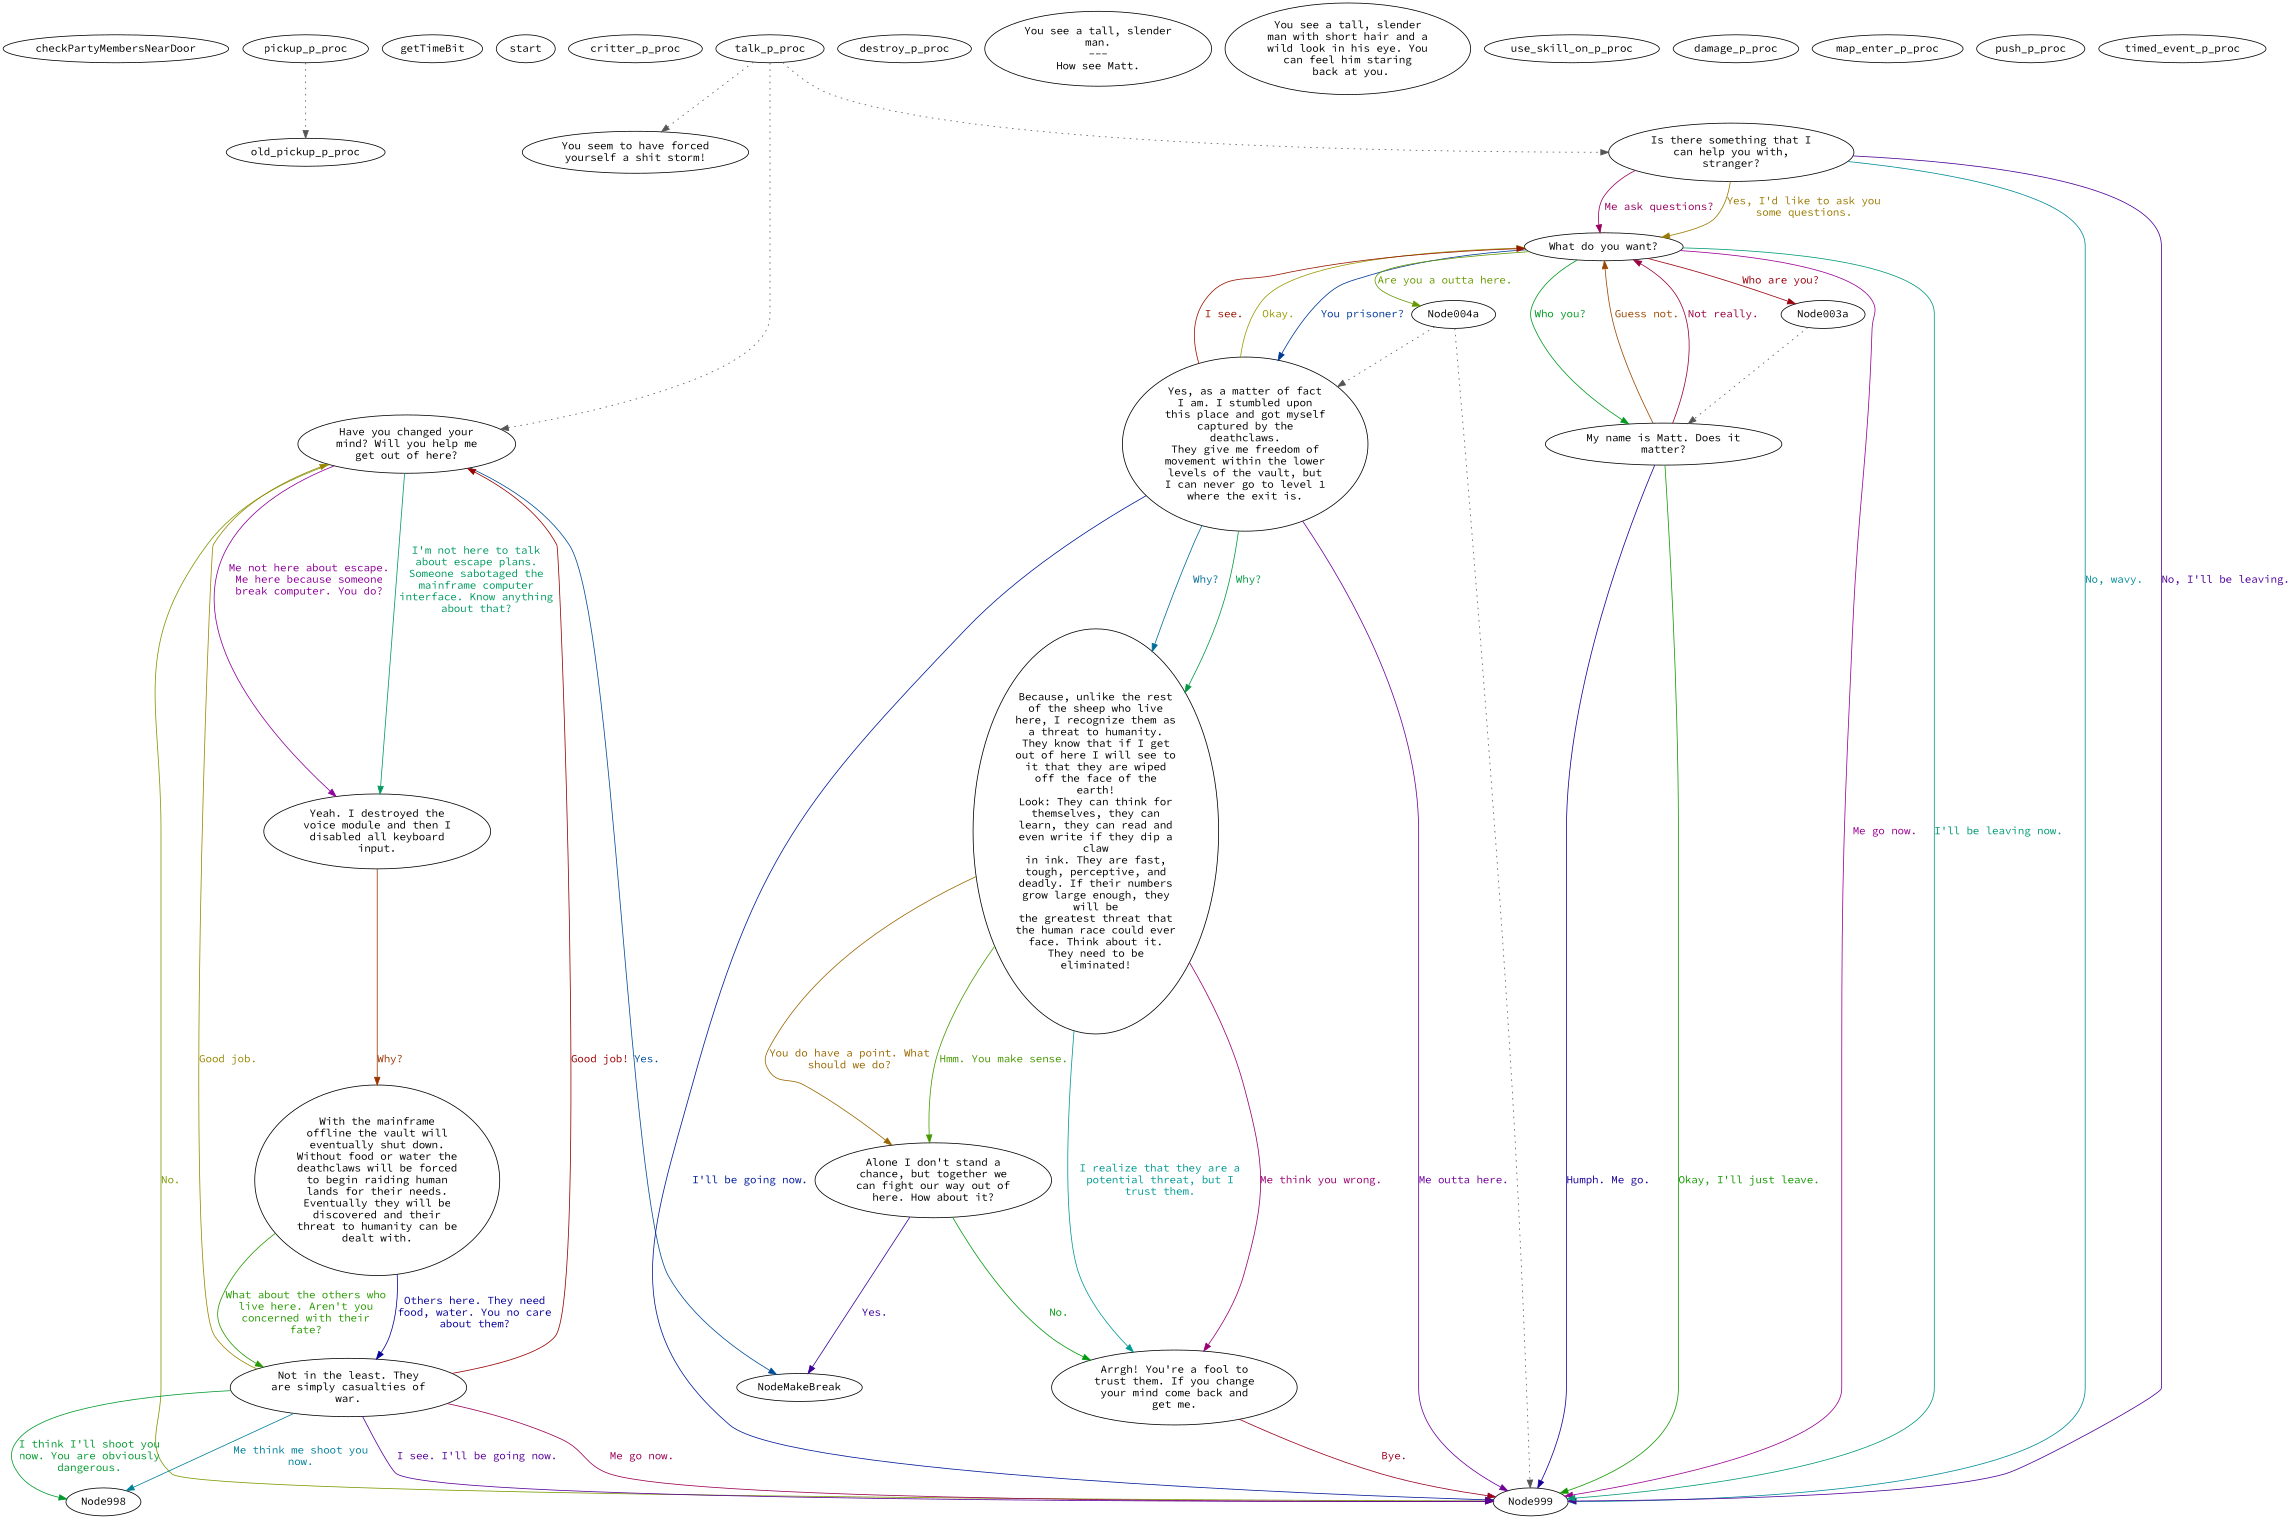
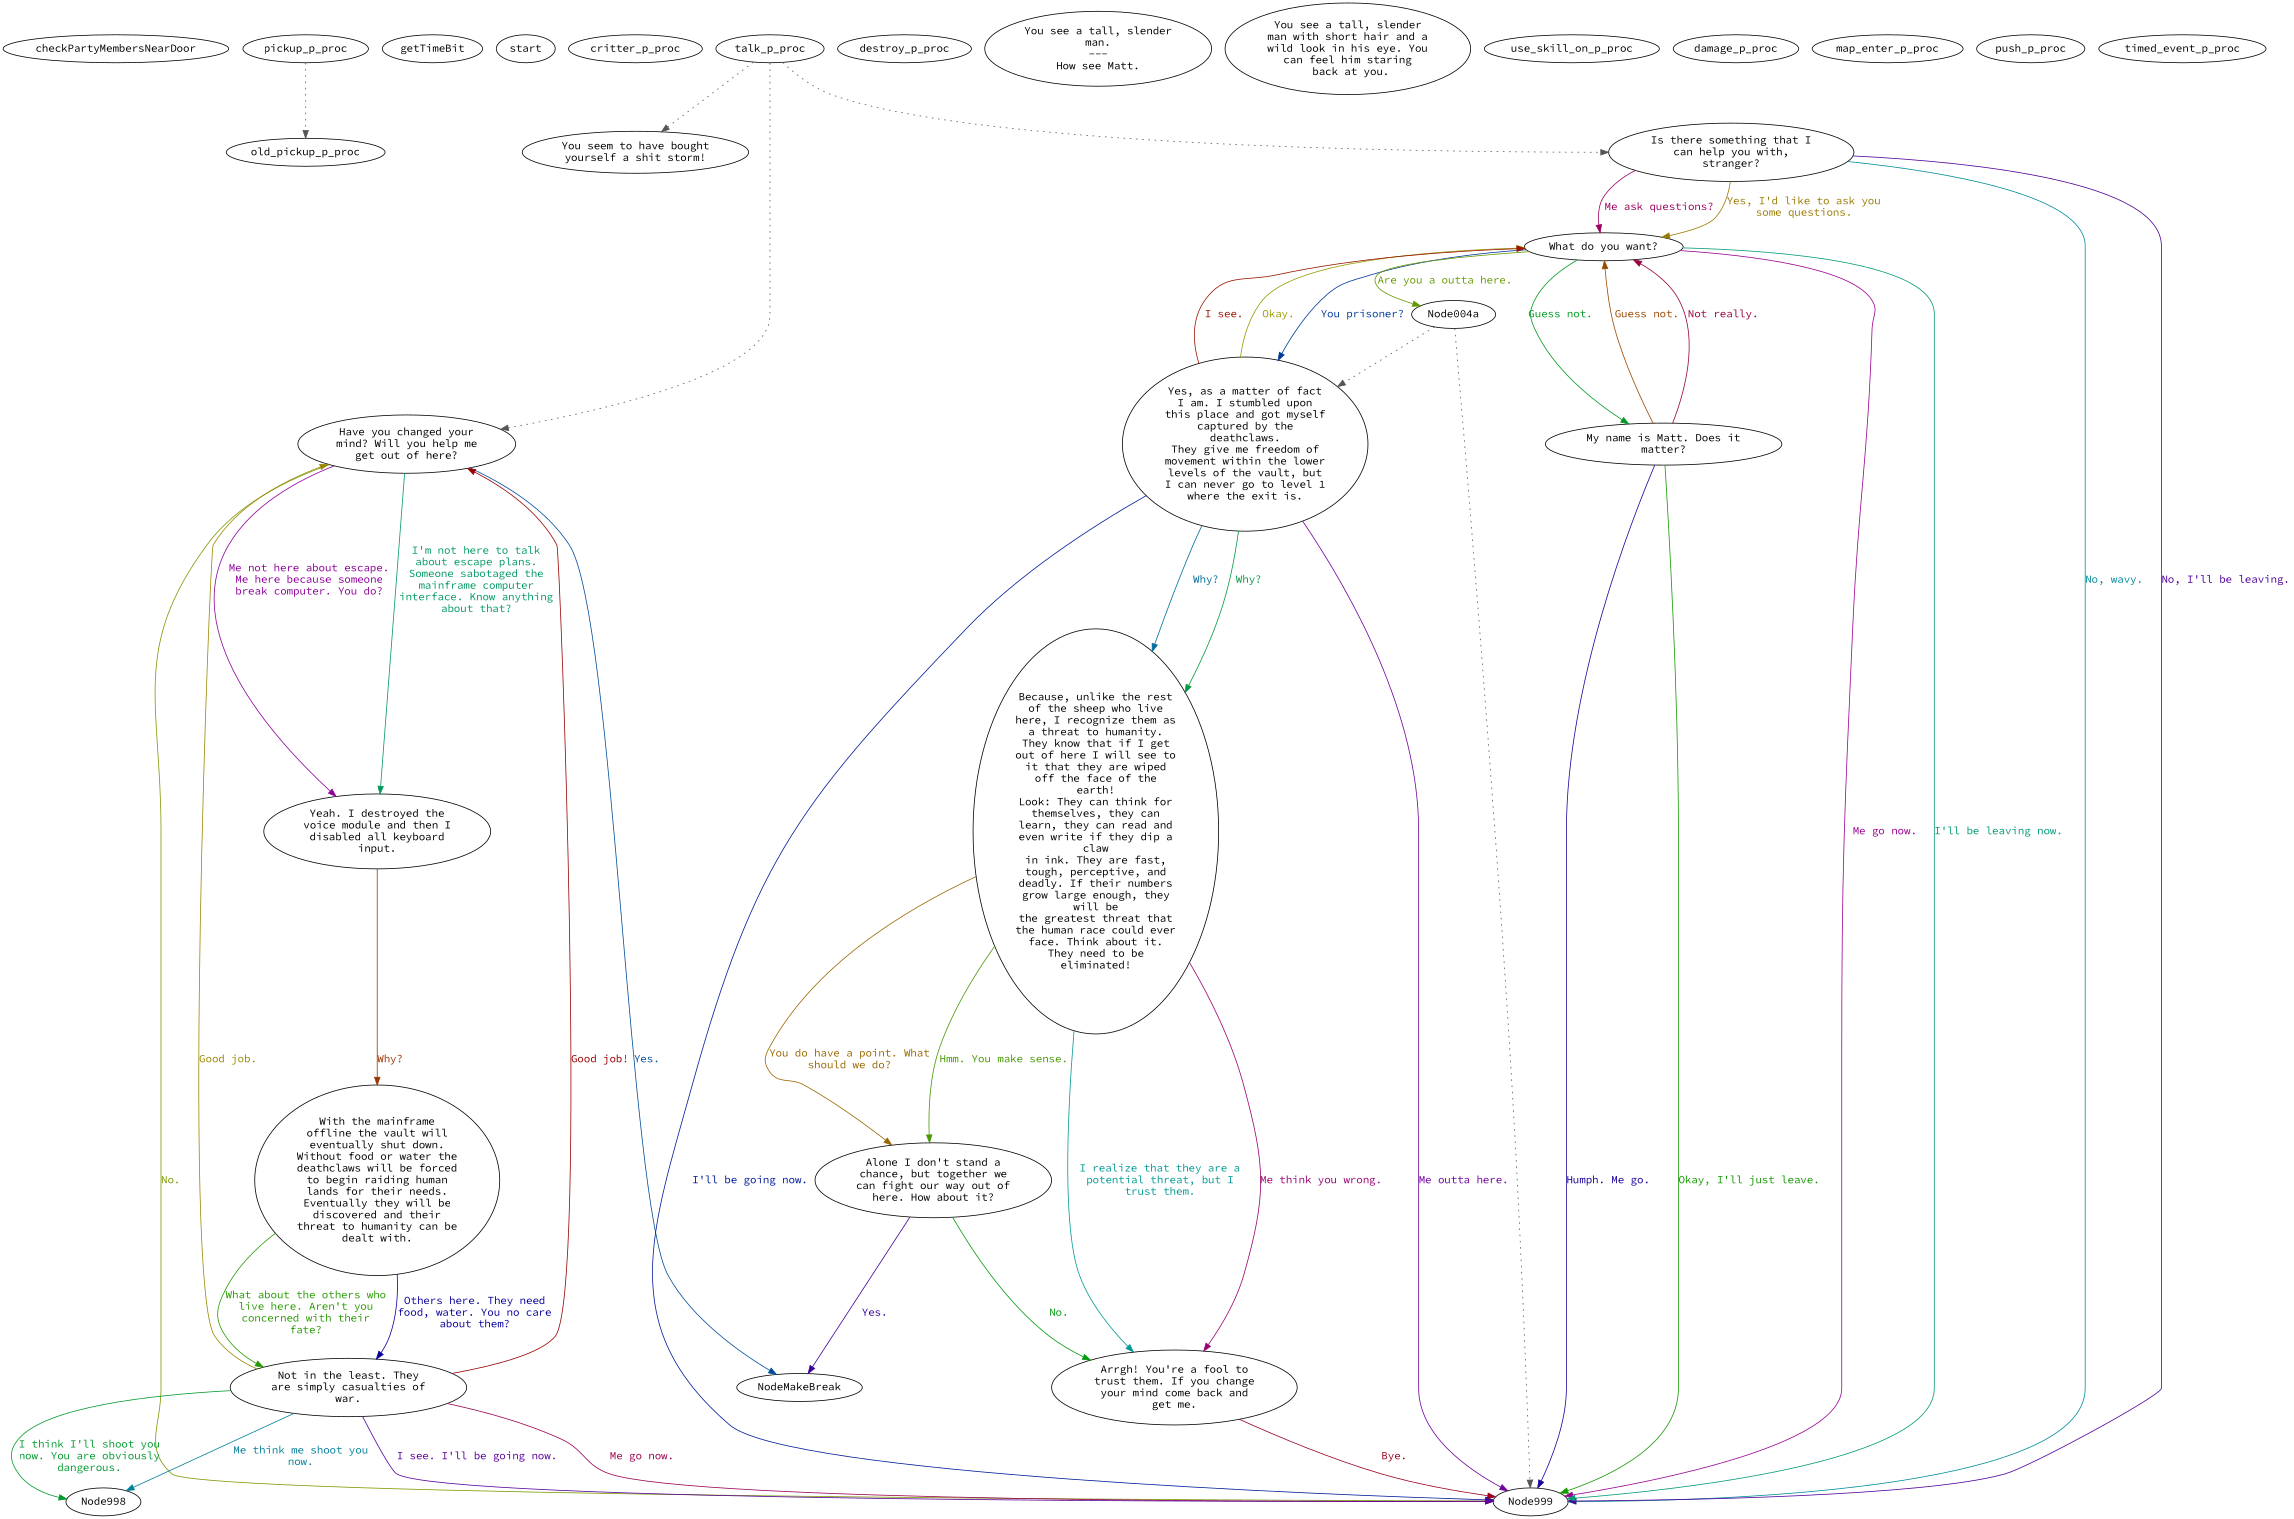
(635, 152) -> (635, 152)
(1561, 314) -> (1561, 314)
(1823, 314) -> none
